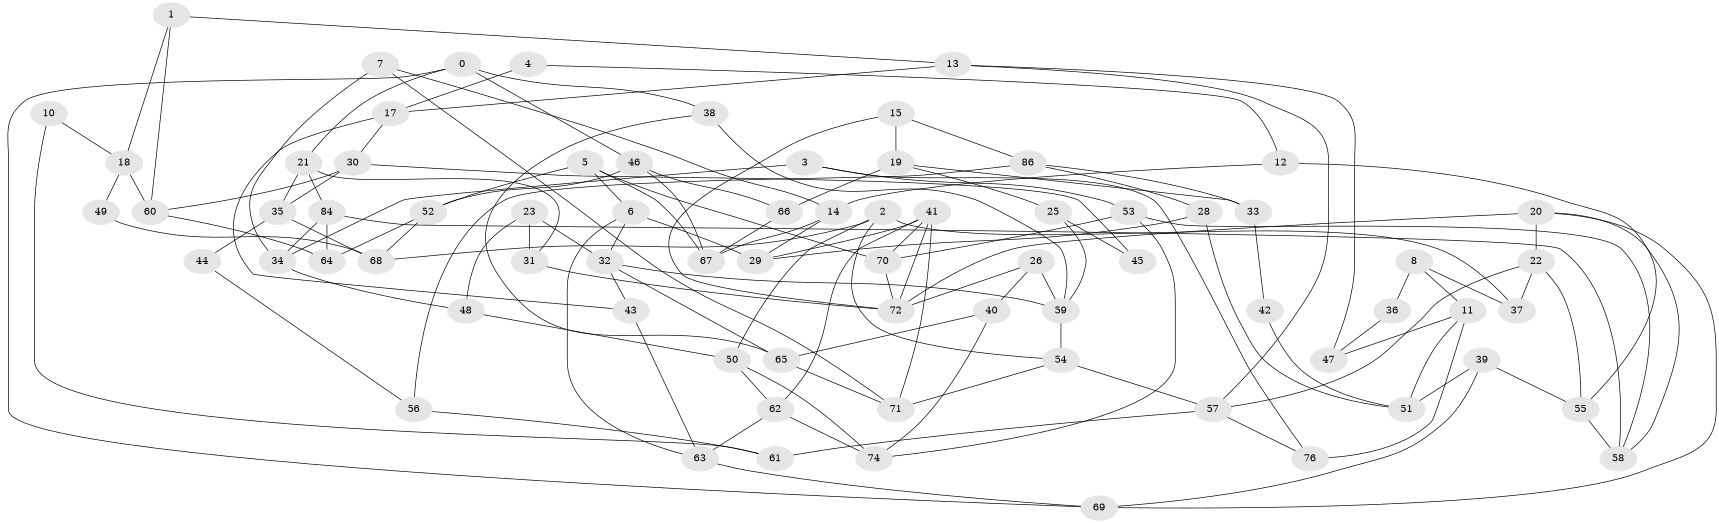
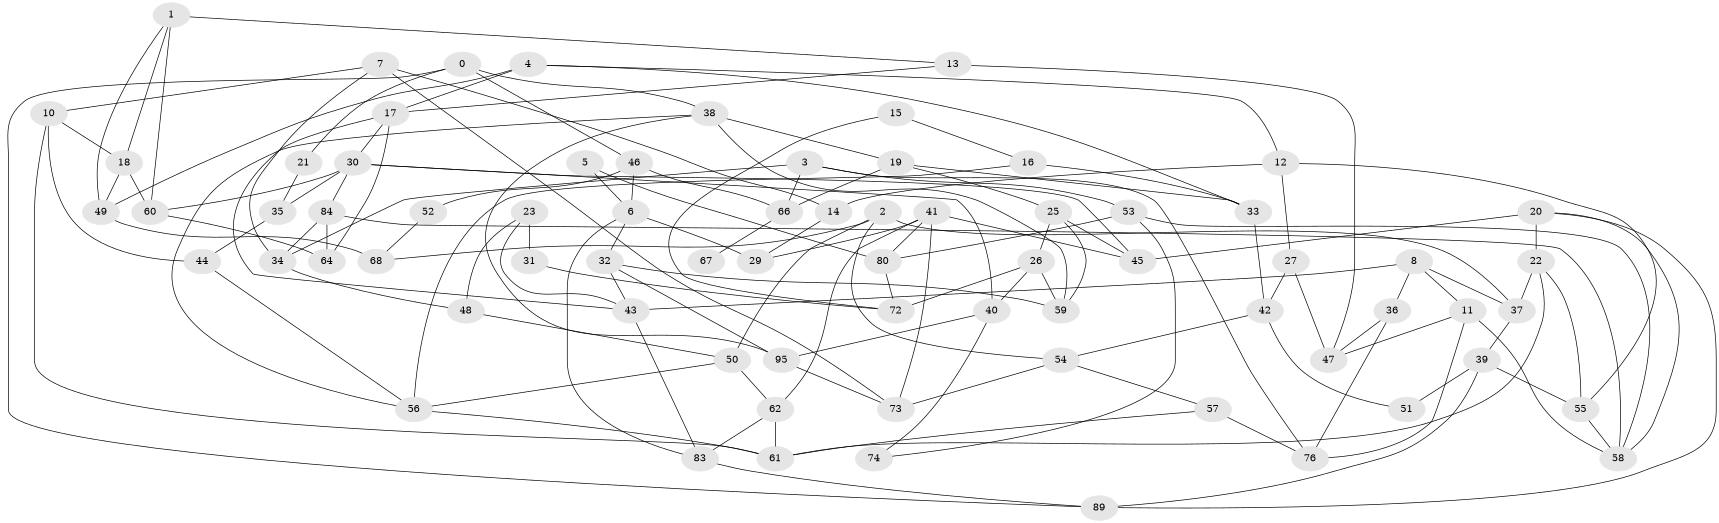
none -> (215, 89)
none -> (901, 98)
none -> (115, 108)
(1297, 116) -> none
none -> (298, 123)
(896, 138) -> (795, 136)
none -> (264, 158)
(1028, 163) -> (1028, 163)
(467, 179) -> none
(524, 179) -> none
none -> (735, 186)
none -> (795, 188)
(317, 192) -> (340, 188)
(657, 201) -> none
(683, 207) -> (633, 189)
(1204, 212) -> none
none -> (81, 228)
(322, 234) -> none
(378, 237) -> (371, 192)
(567, 237) -> (529, 292)
(770, 237) -> none
(1067, 242) -> (1301, 241)
none -> (1043, 243)
(914, 261) -> (1061, 243)
(883, 262) -> (883, 262)
none -> (1291, 262)
none -> (1023, 290)
none -> (1500, 334)
(1061, 336) -> (1163, 336)
(1384, 353) -> (1216, 444)
(1430, 356) -> (1534, 393)
(782, 360) -> (782, 360)
none -> (1351, 385)
(809, 403) -> (580, 384)
(896, 409) -> (896, 409)
(825, 434) -> (775, 434)
(700, 459) -> (700, 459)
(1099, 508) -> (1099, 508)
